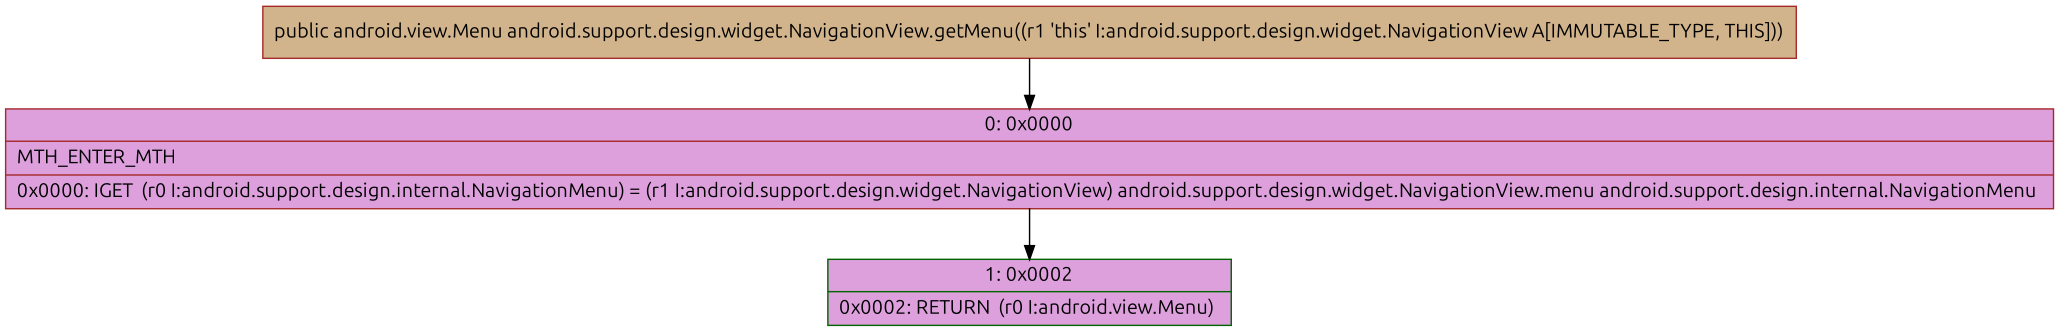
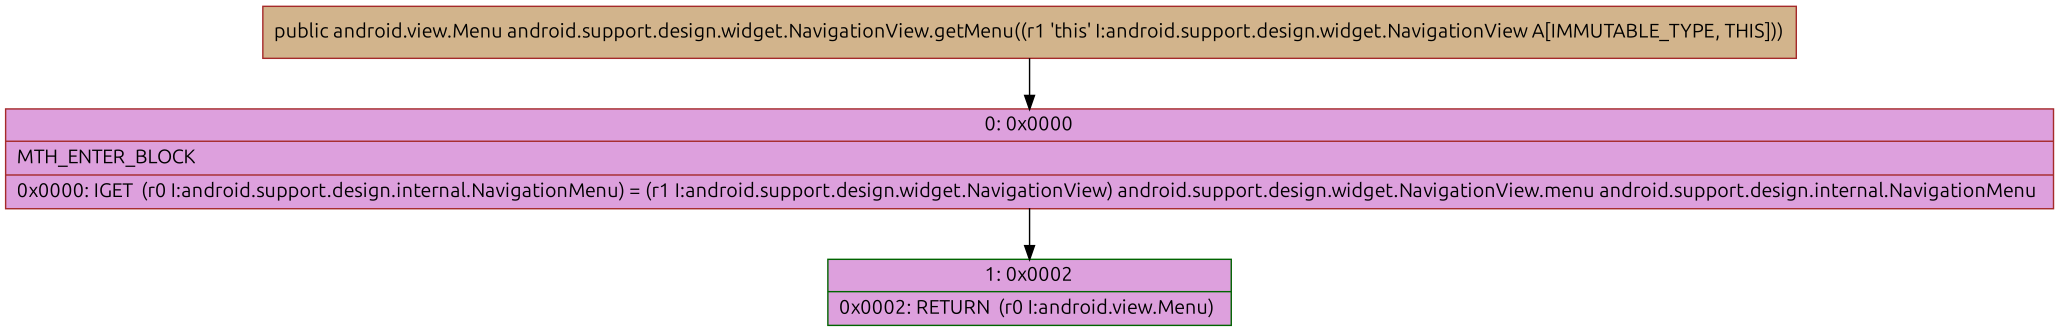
(97, 157) -> (106, 157)
